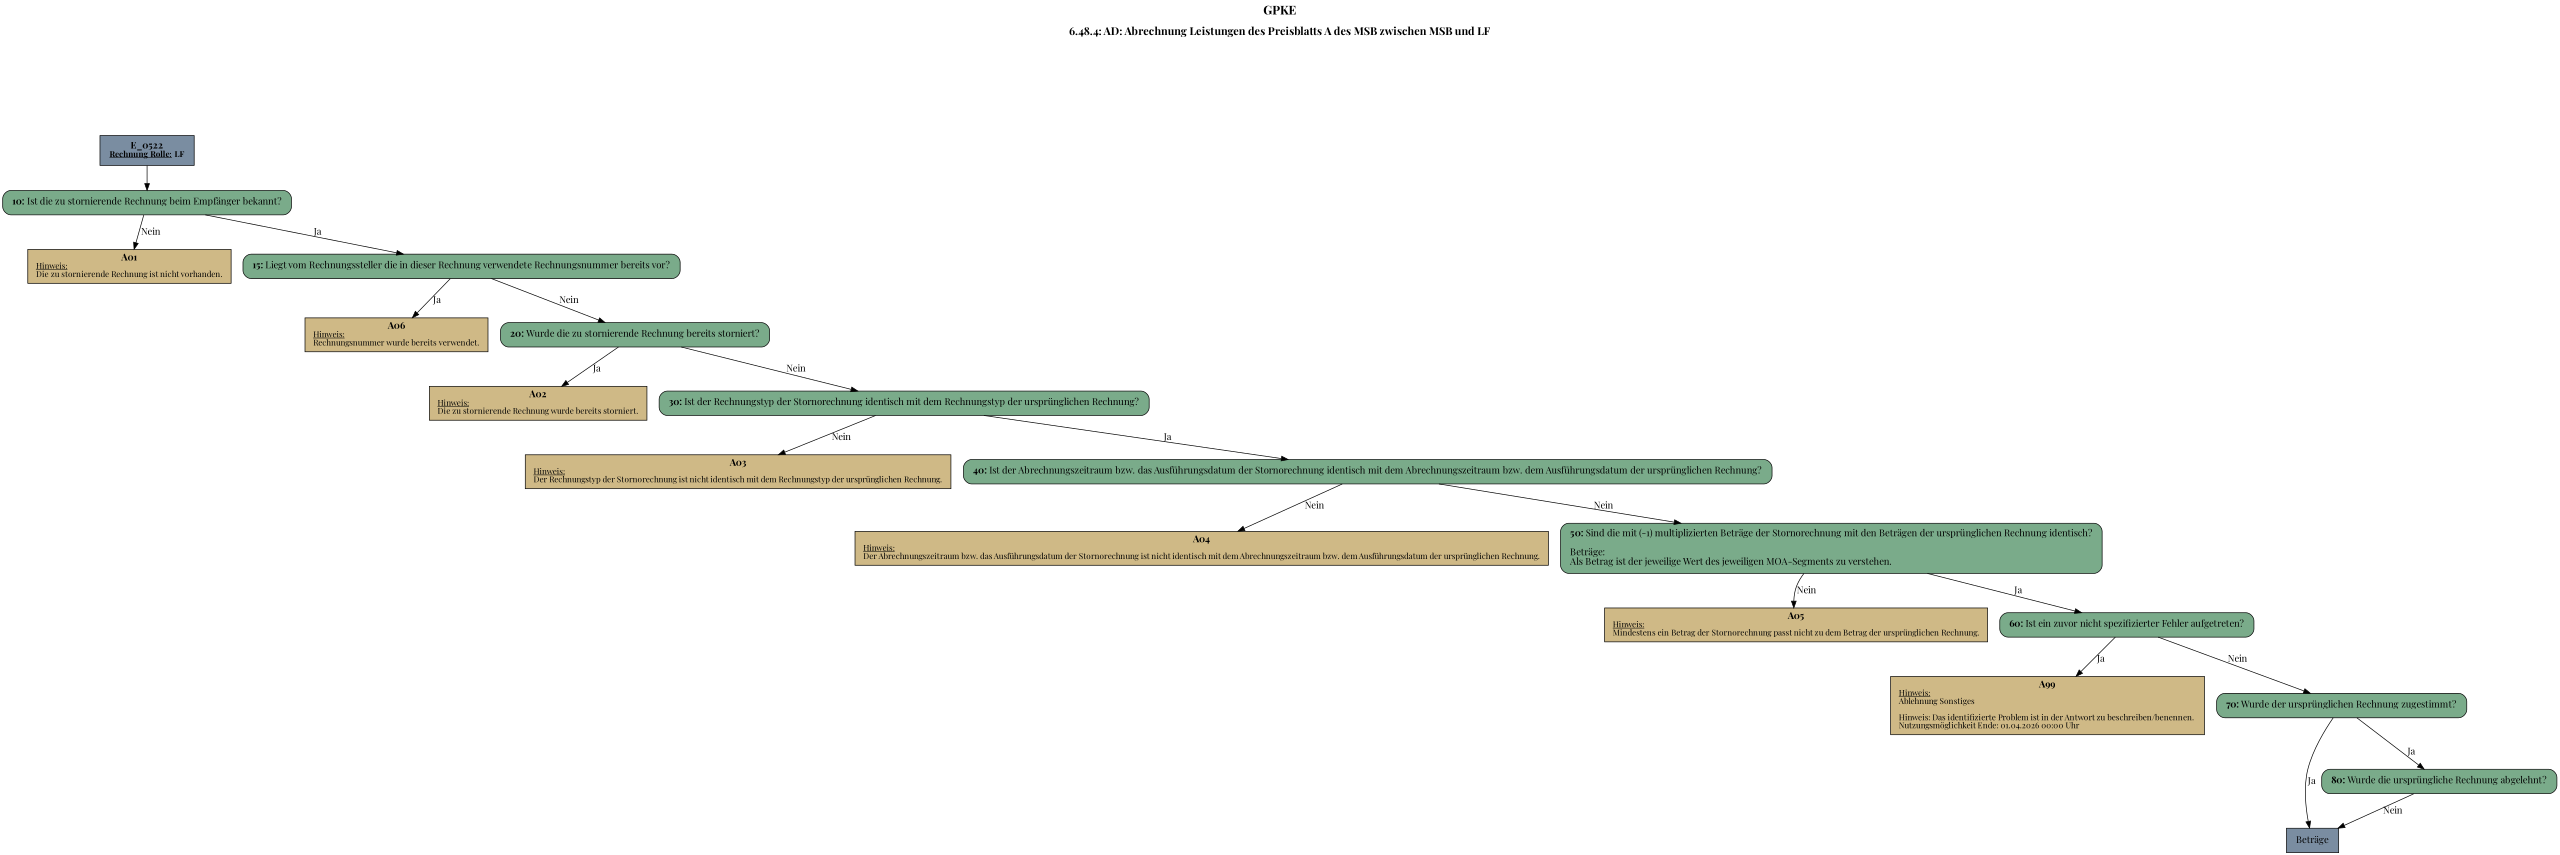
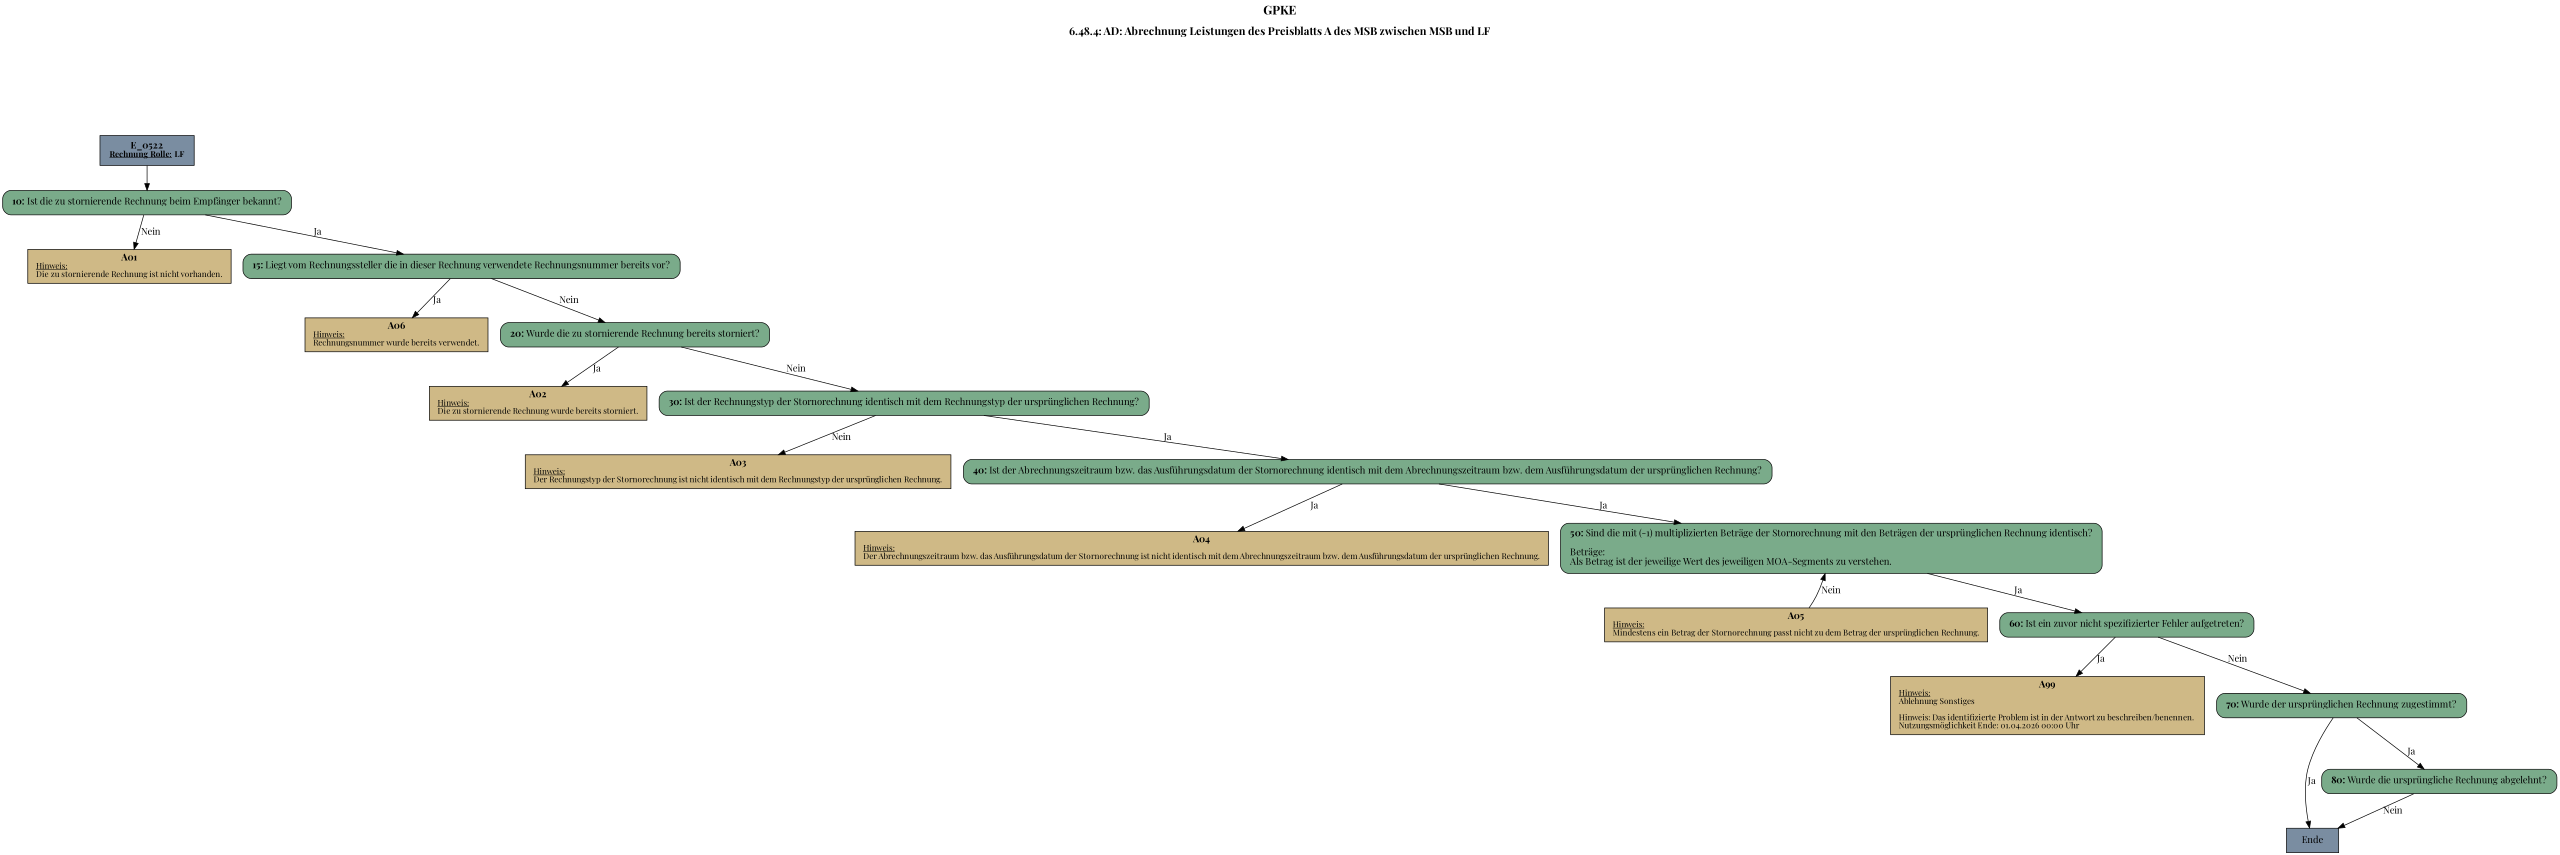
(1315, 506) -> (1315, 506)
(1604, 506) -> (1604, 506)
(1796, 586) -> (1817, 595)
(2313, 840) -> (2313, 840)
